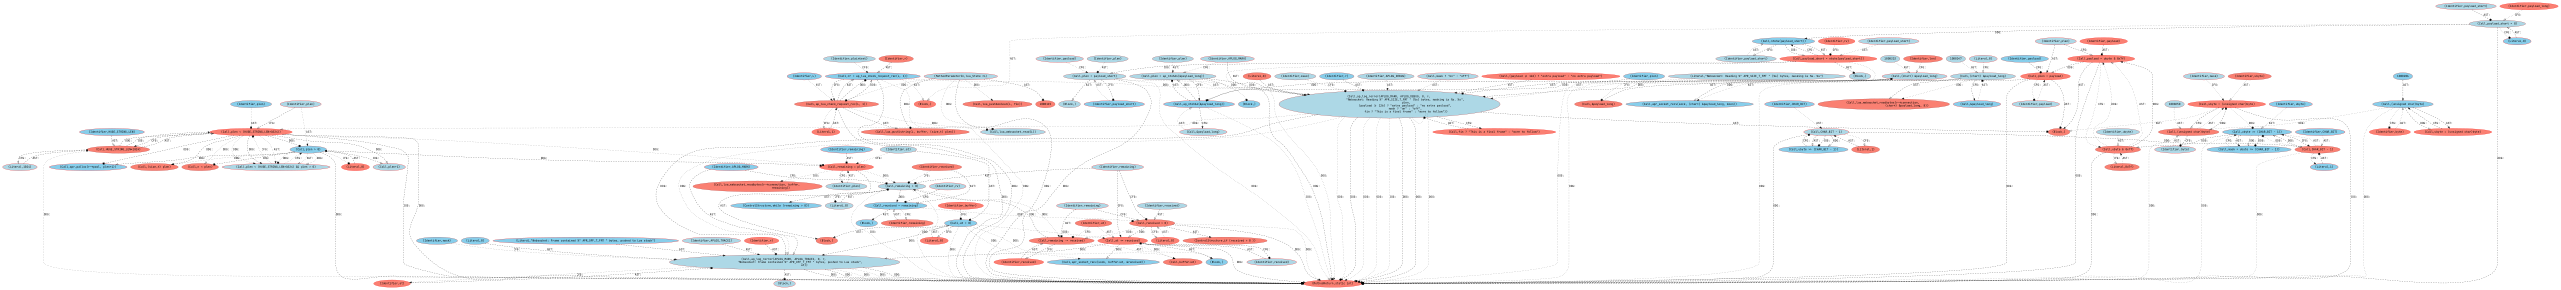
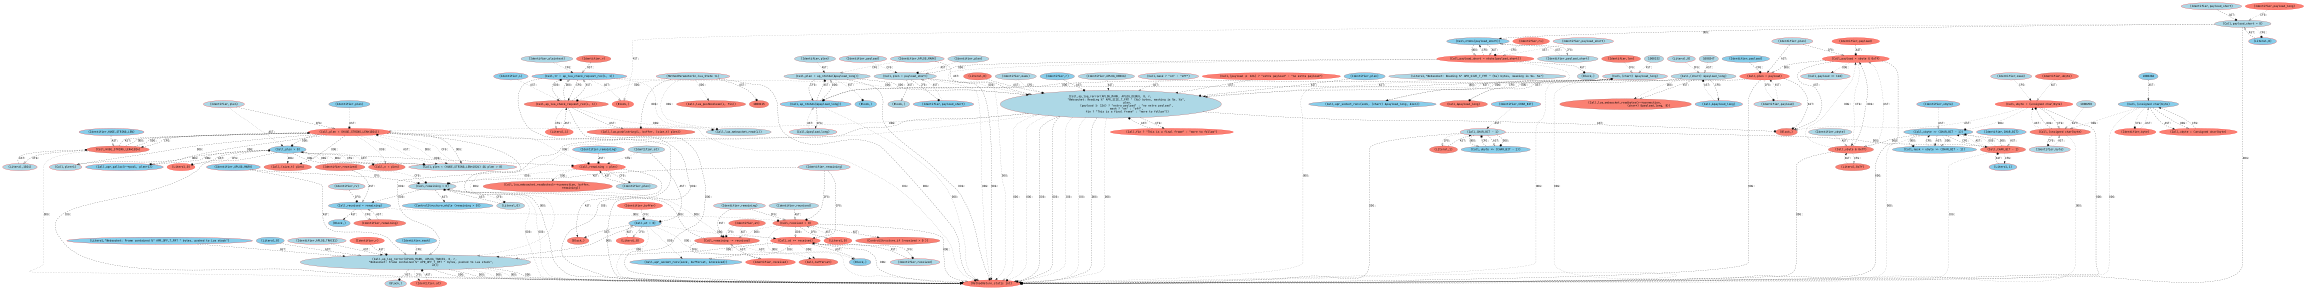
none -> (1825, 76)
